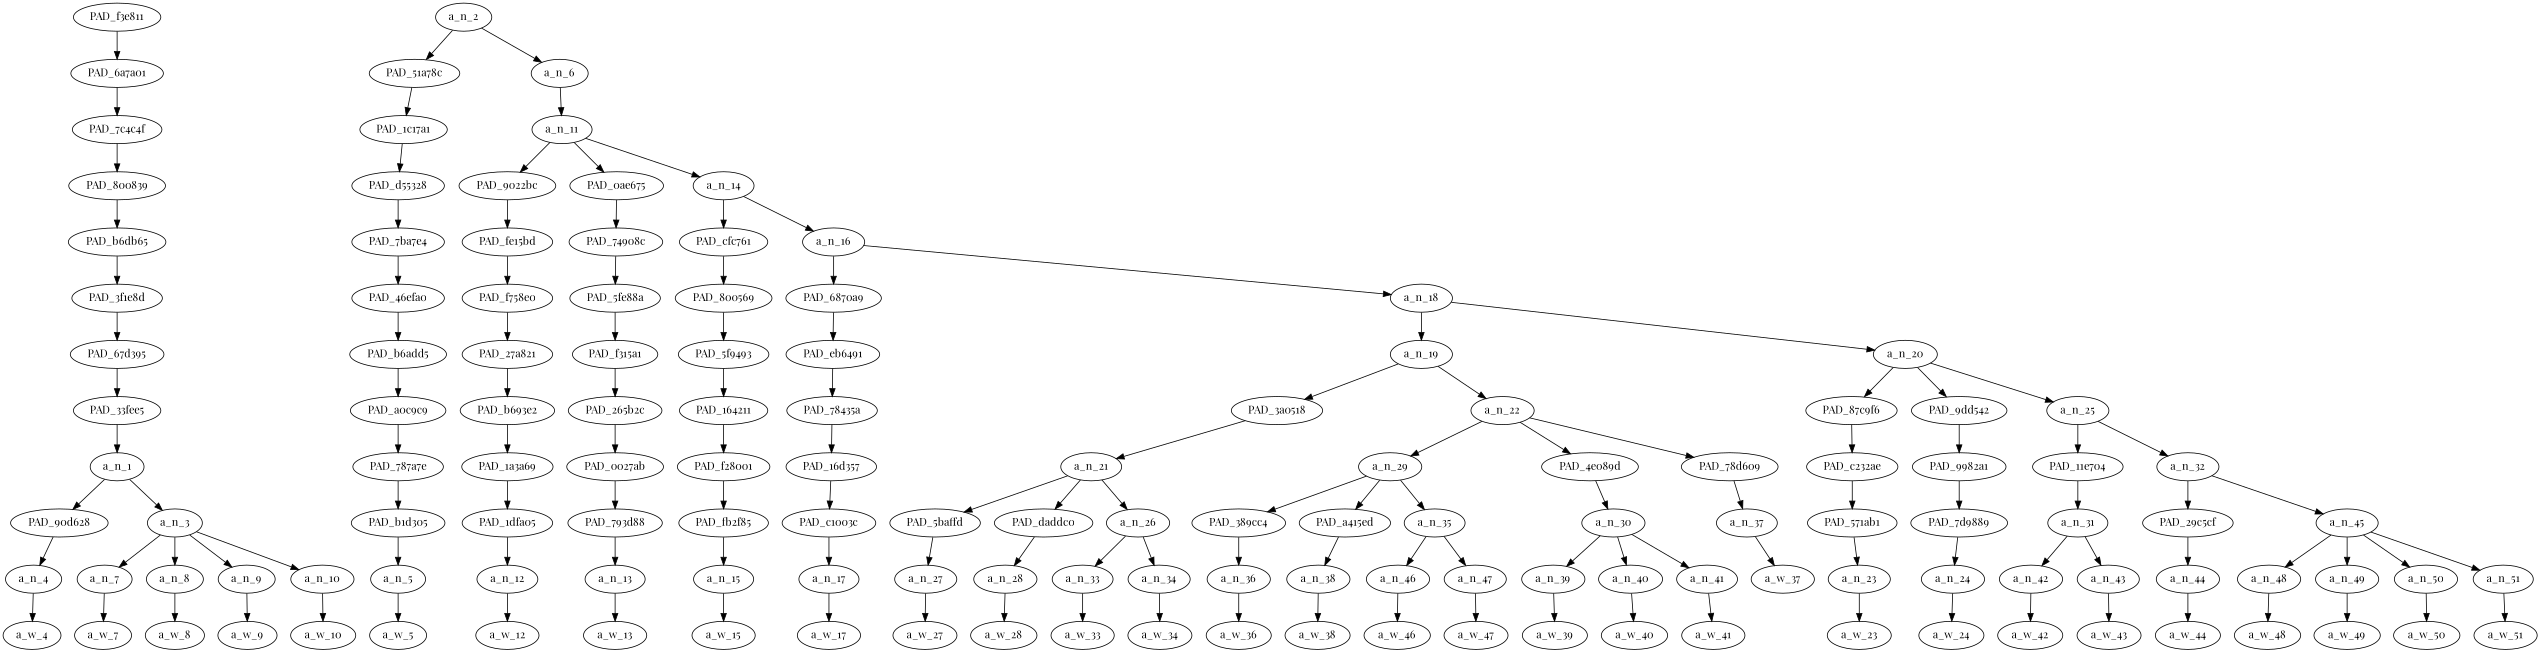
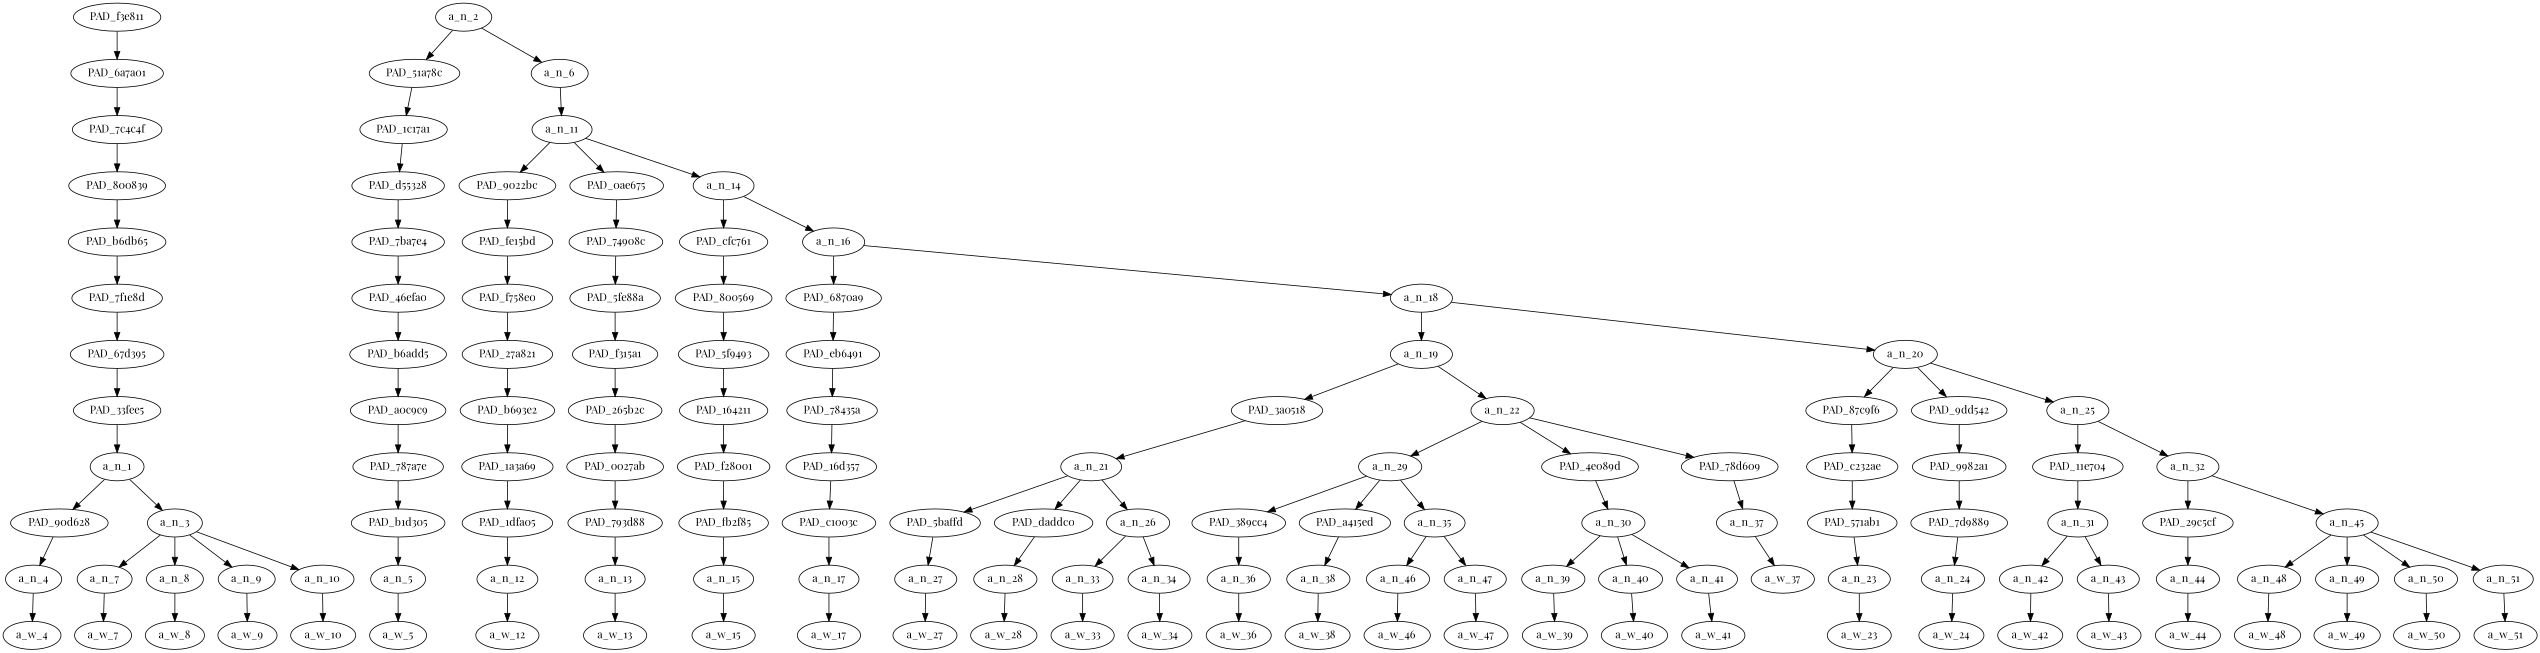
(117, 298) -> (117, 298)
